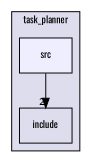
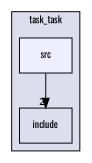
(46, 21) -> (46, 21)
